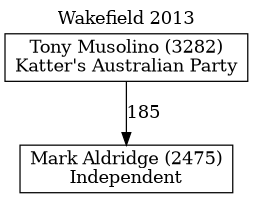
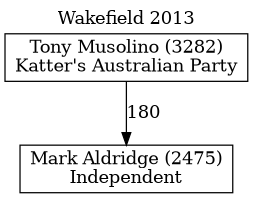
(144, 113) -> (144, 113)
